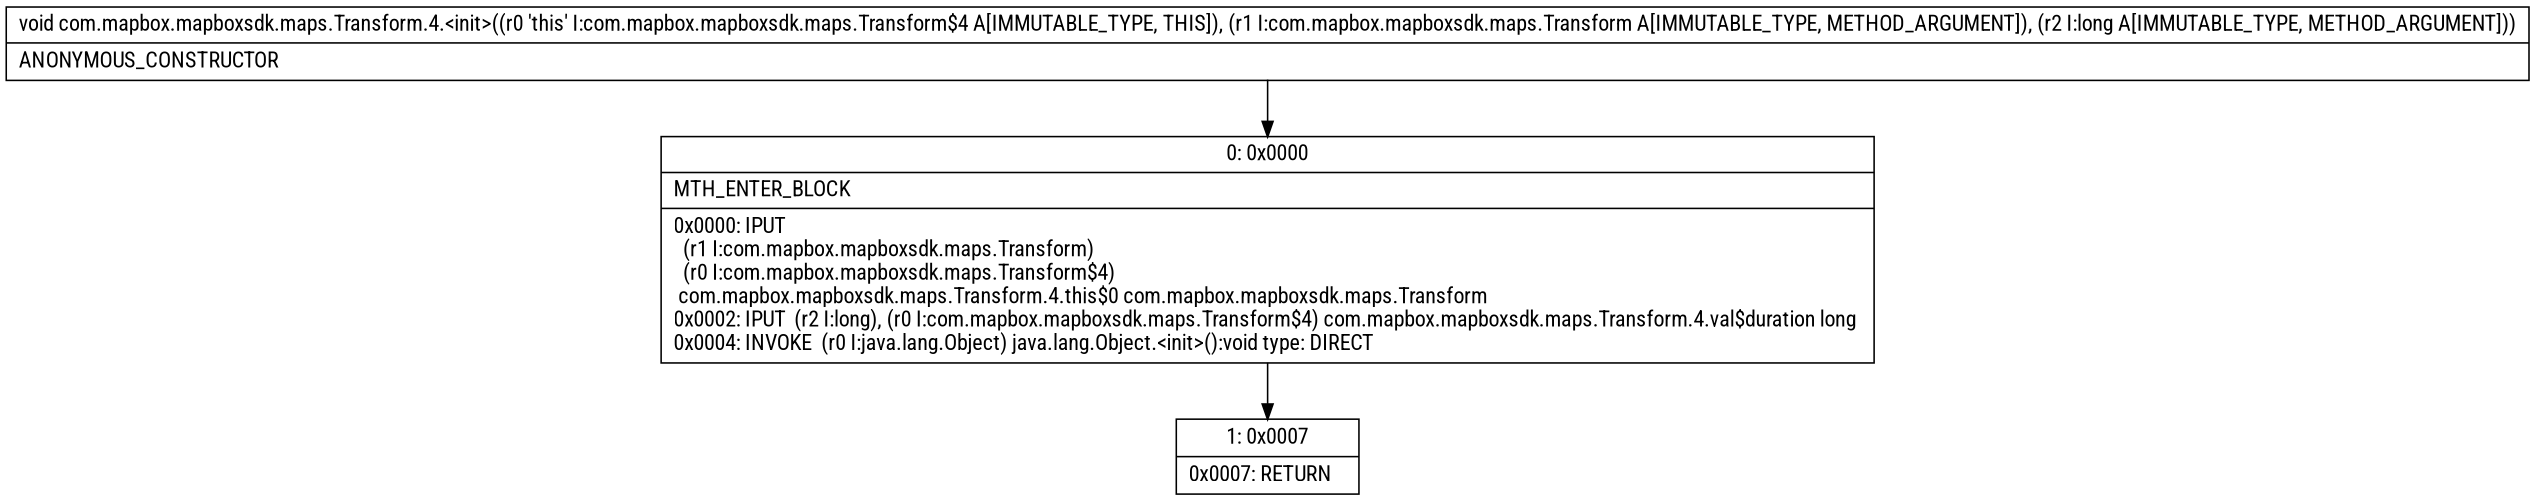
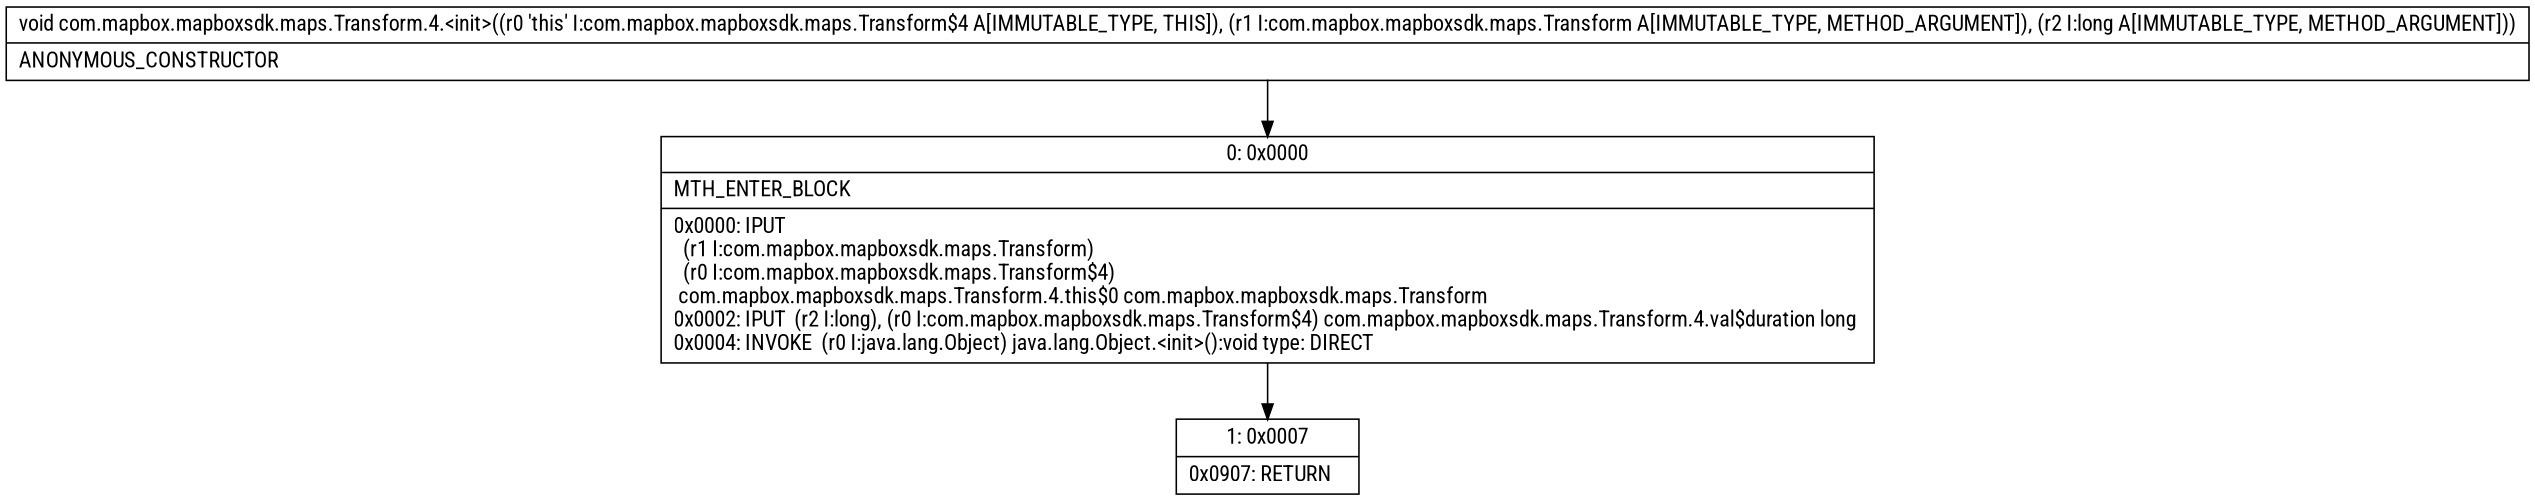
(1268, 475) -> (1268, 475)
